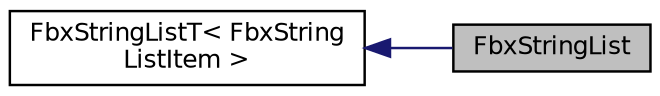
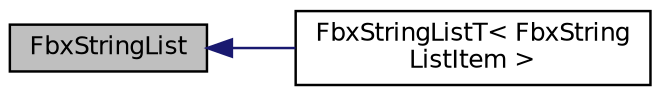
(421, 48) -> (264, 48)
